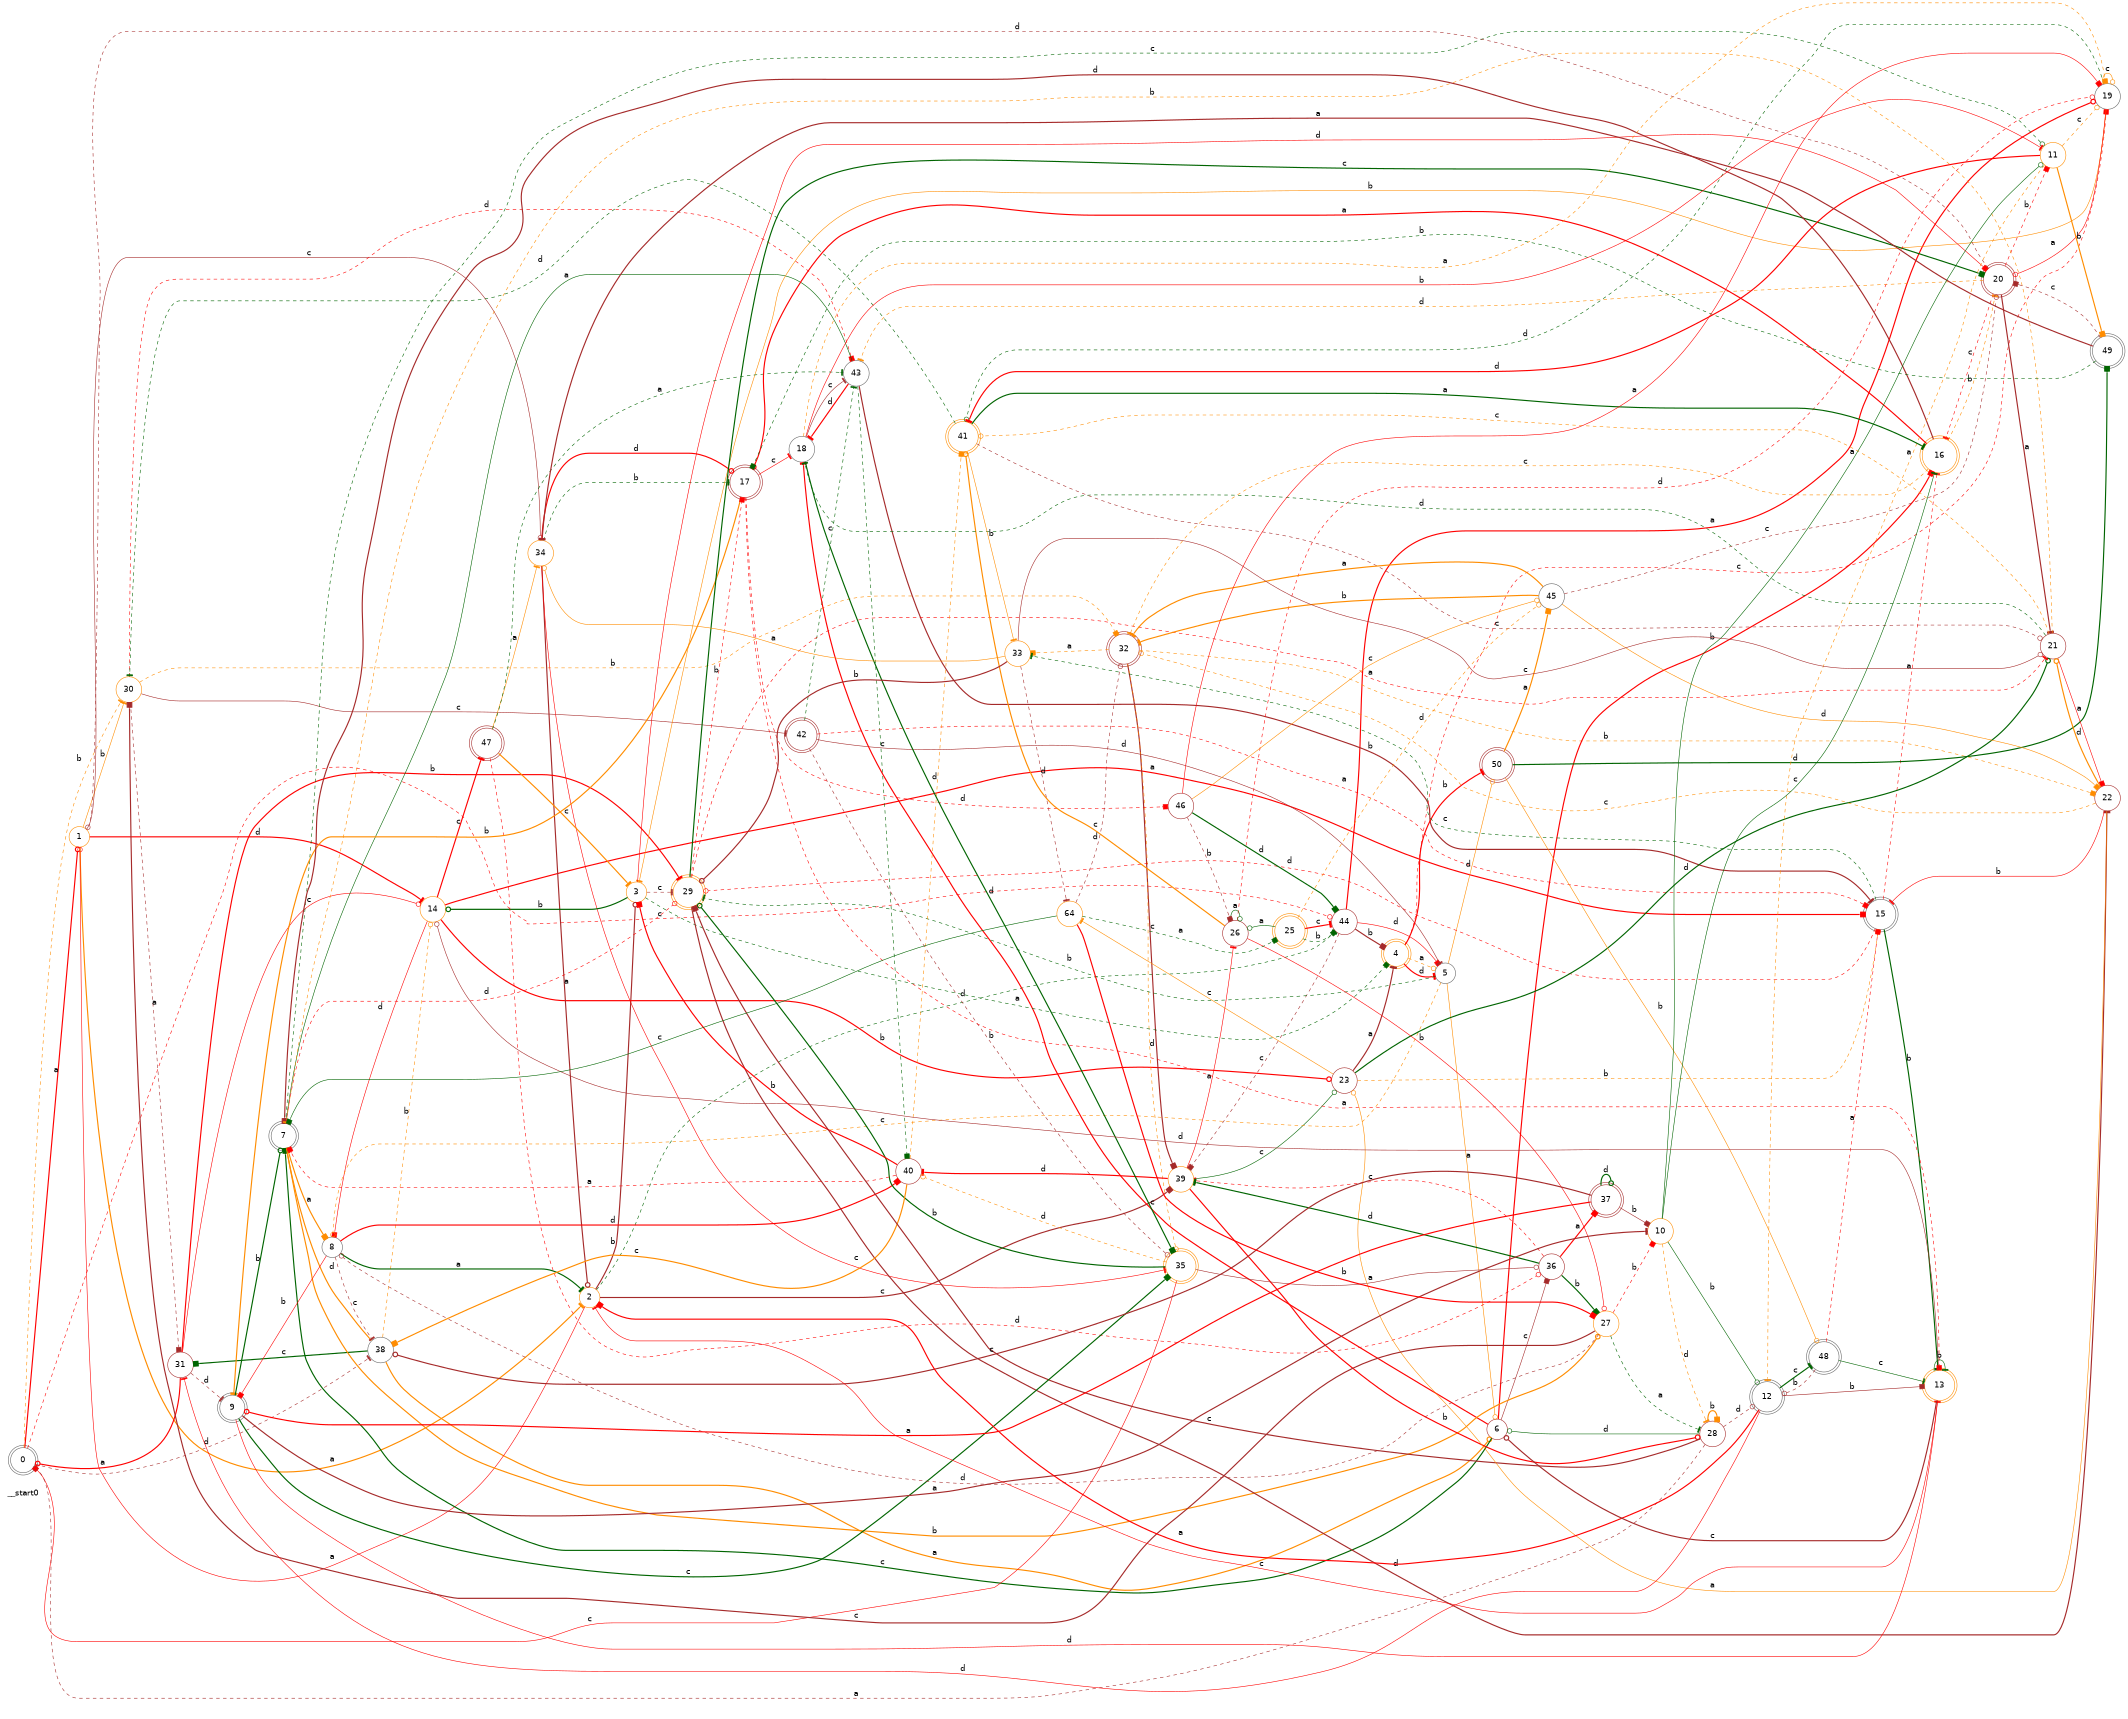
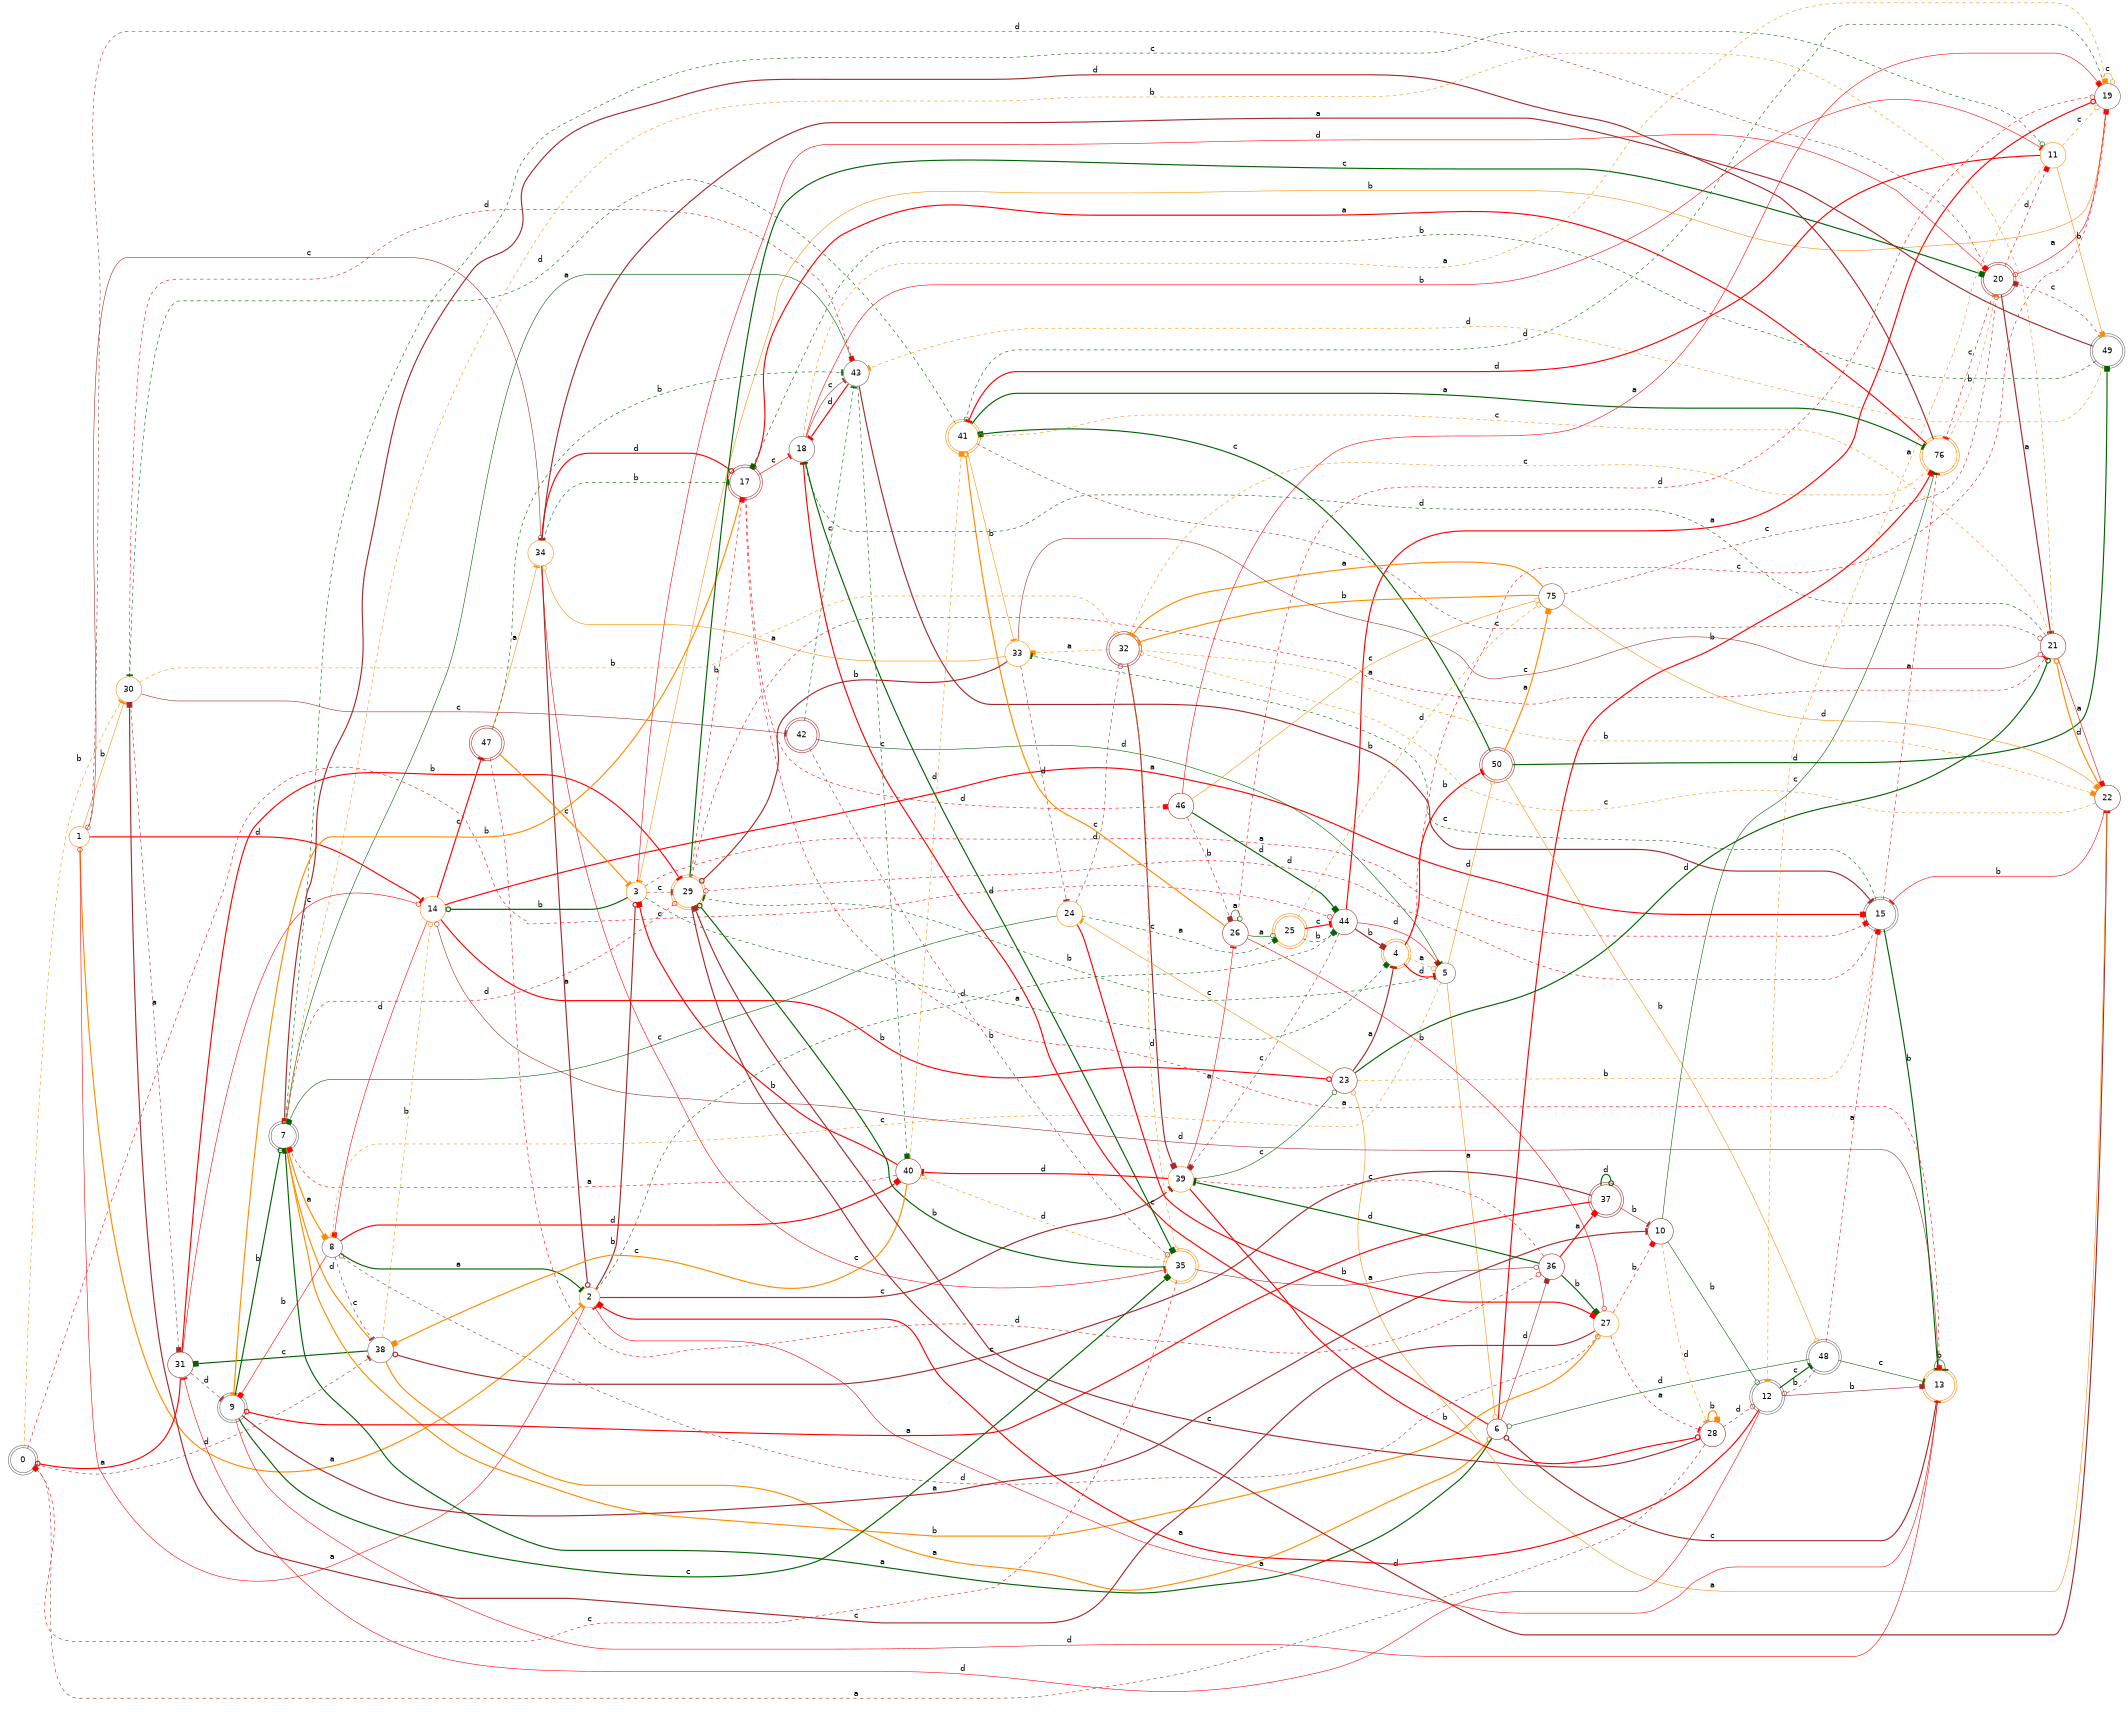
(2027, 205) -> (2027, 205)
(2080, 253) -> (2080, 253)
(1409, 307) -> (1505, 327)
(660, 390) -> (660, 390)
(1940, 456) -> (1940, 456)
none -> (1299, 490)
(1552, 597) -> (1552, 597)
(1713, 644) -> none
(641, 668) -> (641, 668)
(1165, 761) -> (1165, 761)
(1350, 790) -> (1260, 843)
(1070, 914) -> (1070, 914)
(1264, 926) -> (1260, 937)
(51, 1150) -> none
(1633, 1215) -> (1633, 1215)
(1660, 1231) -> (1660, 1231)
(894, 1294) -> (894, 1294)
(1525, 1336) -> (1525, 1336)
(1642, 1394) -> (1644, 1396)
(1606, 1434) -> (1659, 1389)
(23, 1493) -> none
(883, 1562) -> (883, 1562)
(1261, 1564) -> (1261, 1564)
(620, 1623) -> (620, 1623)
